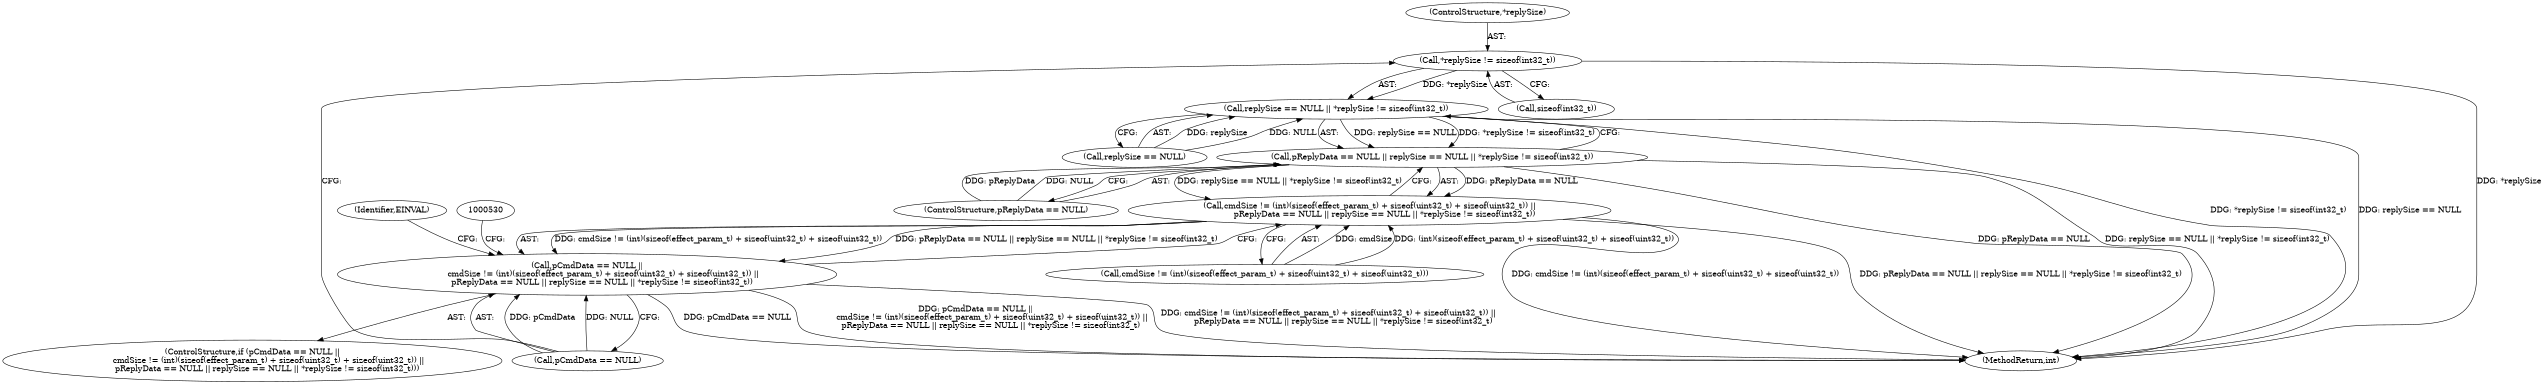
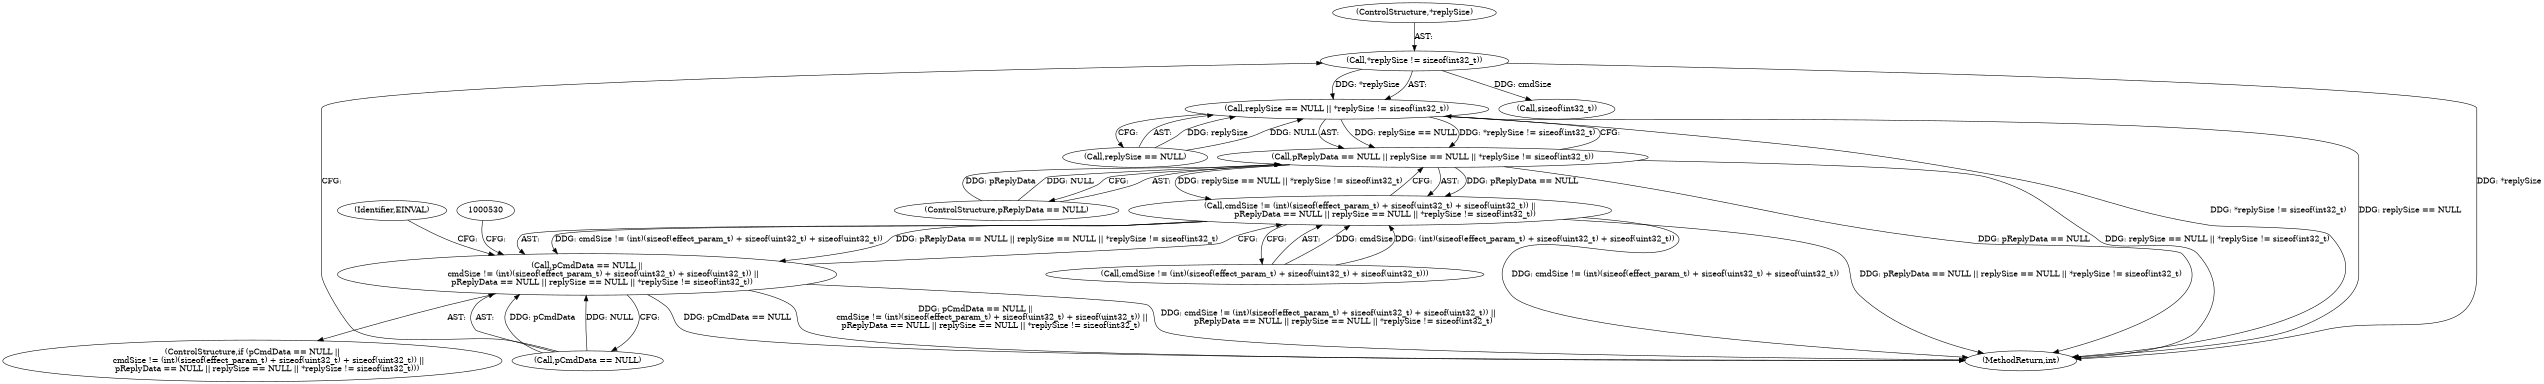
(1541, 85) -> (1523, 85)
(1498, 93) -> none
